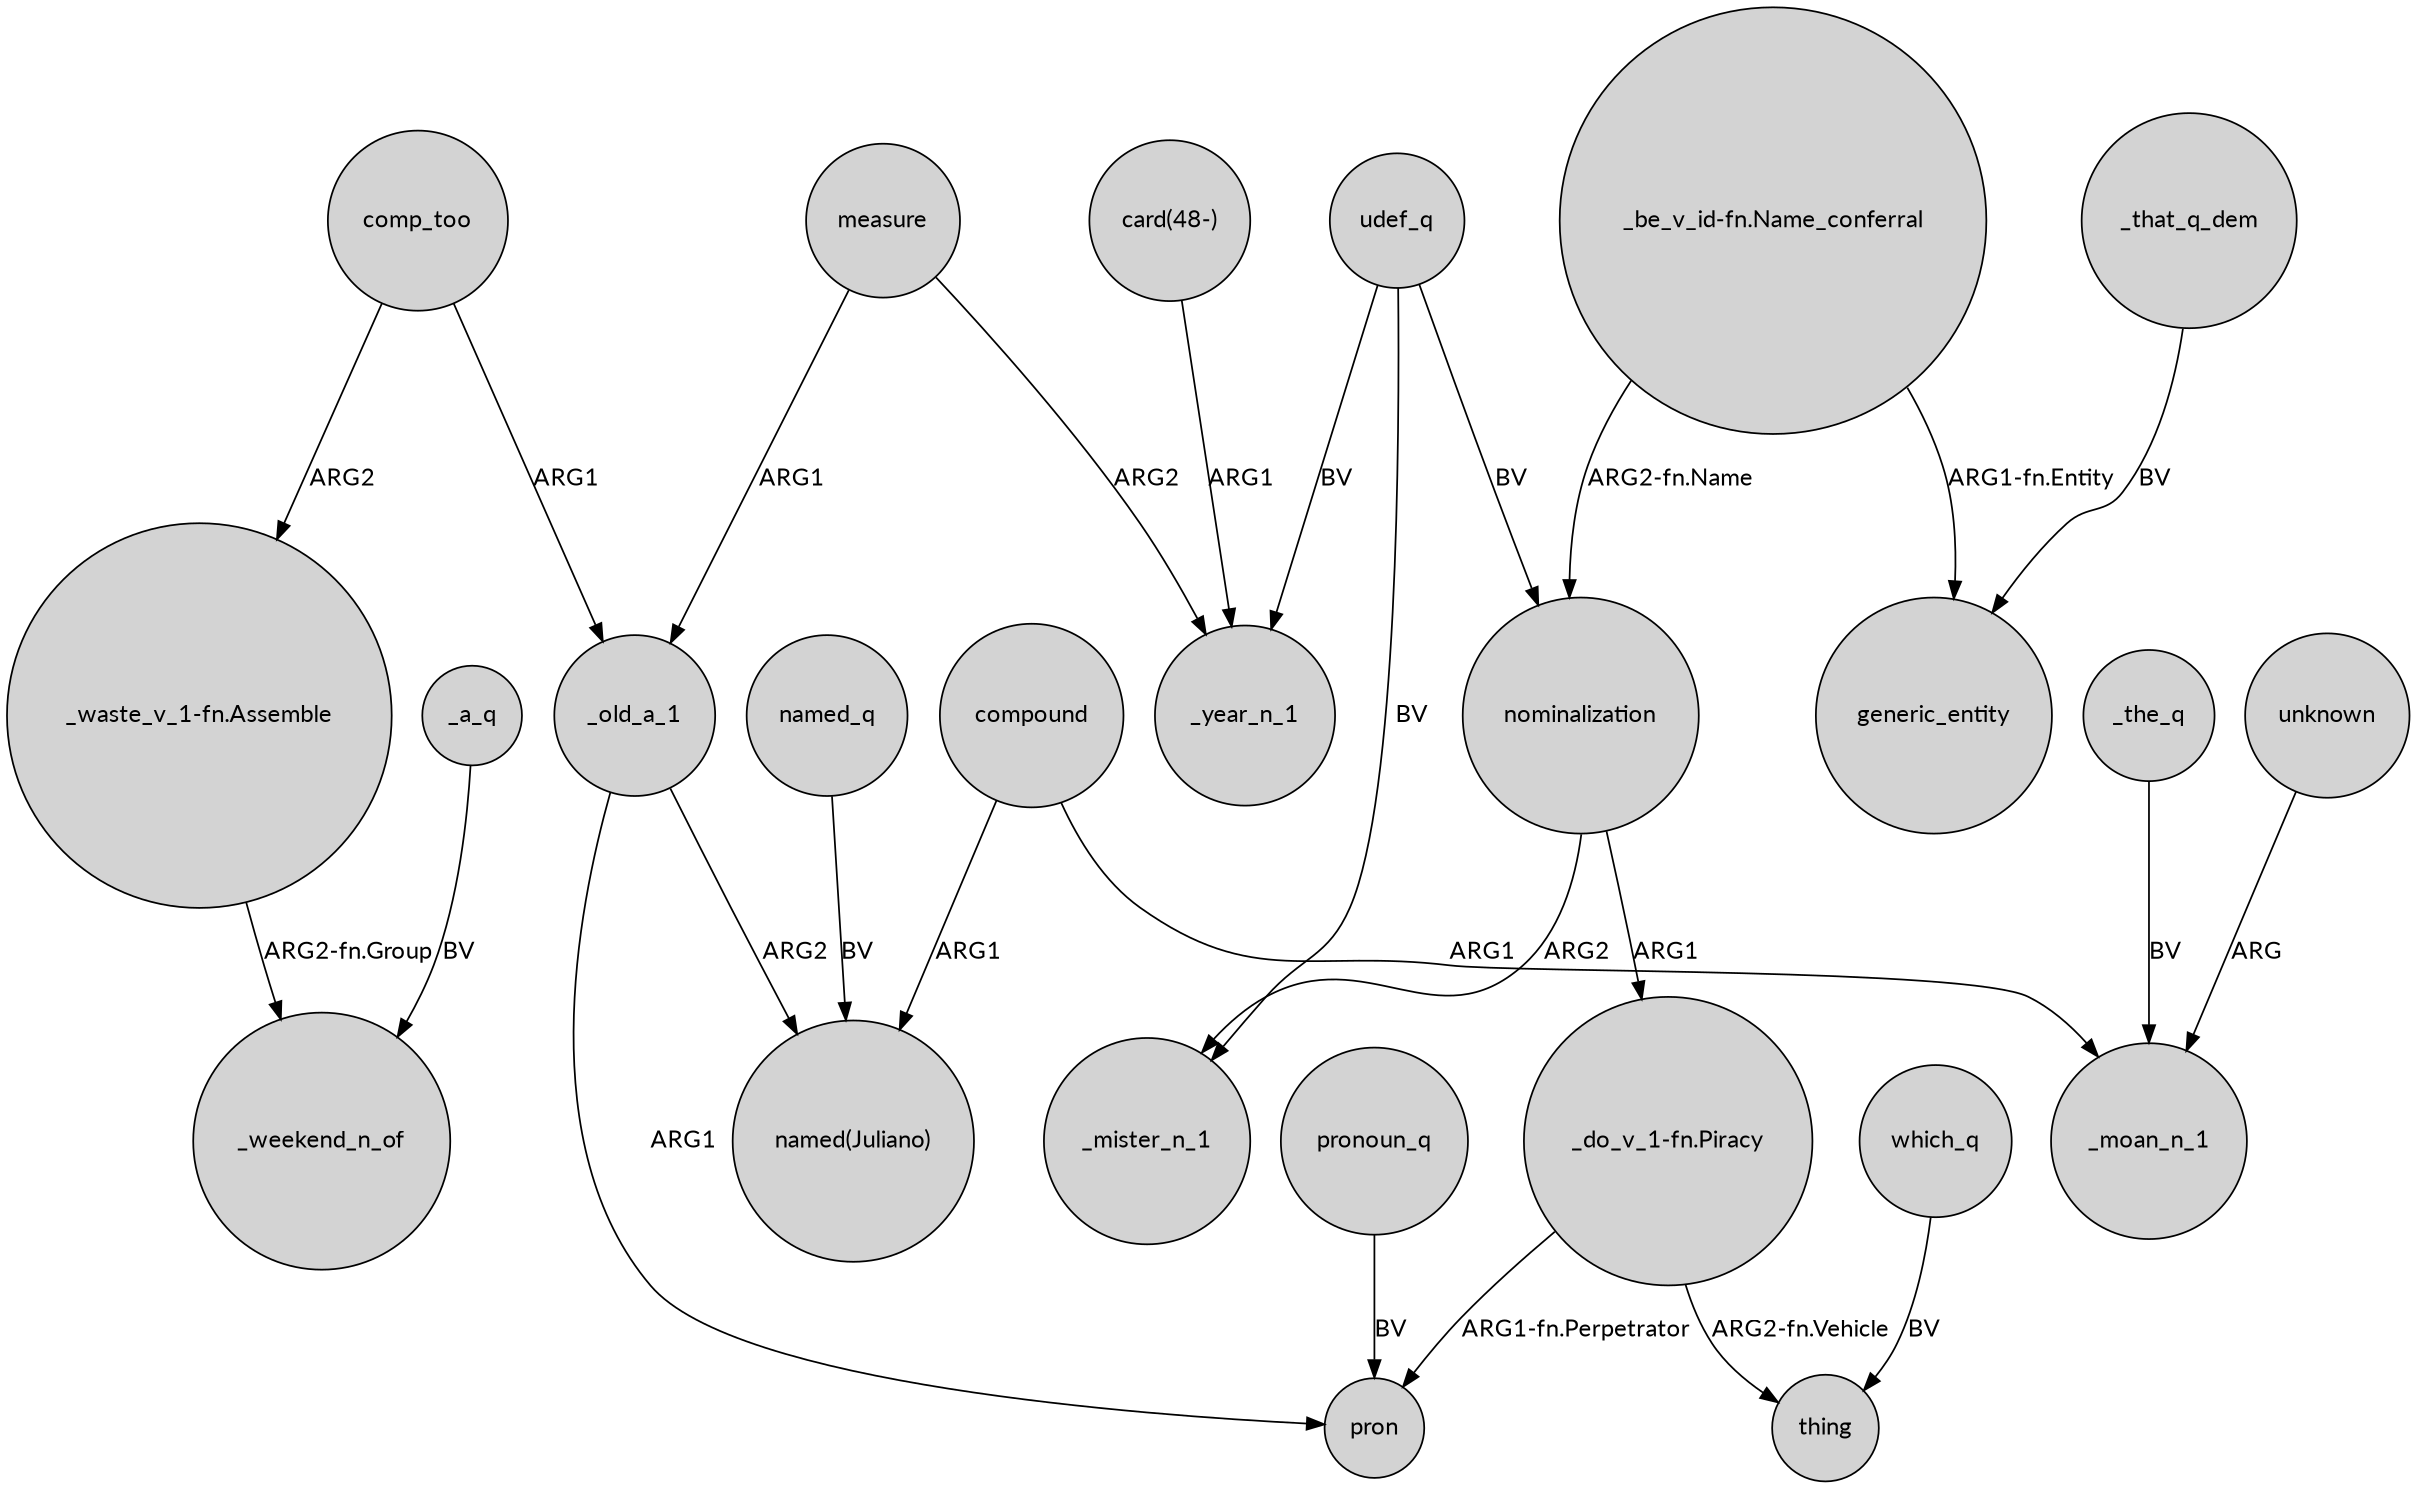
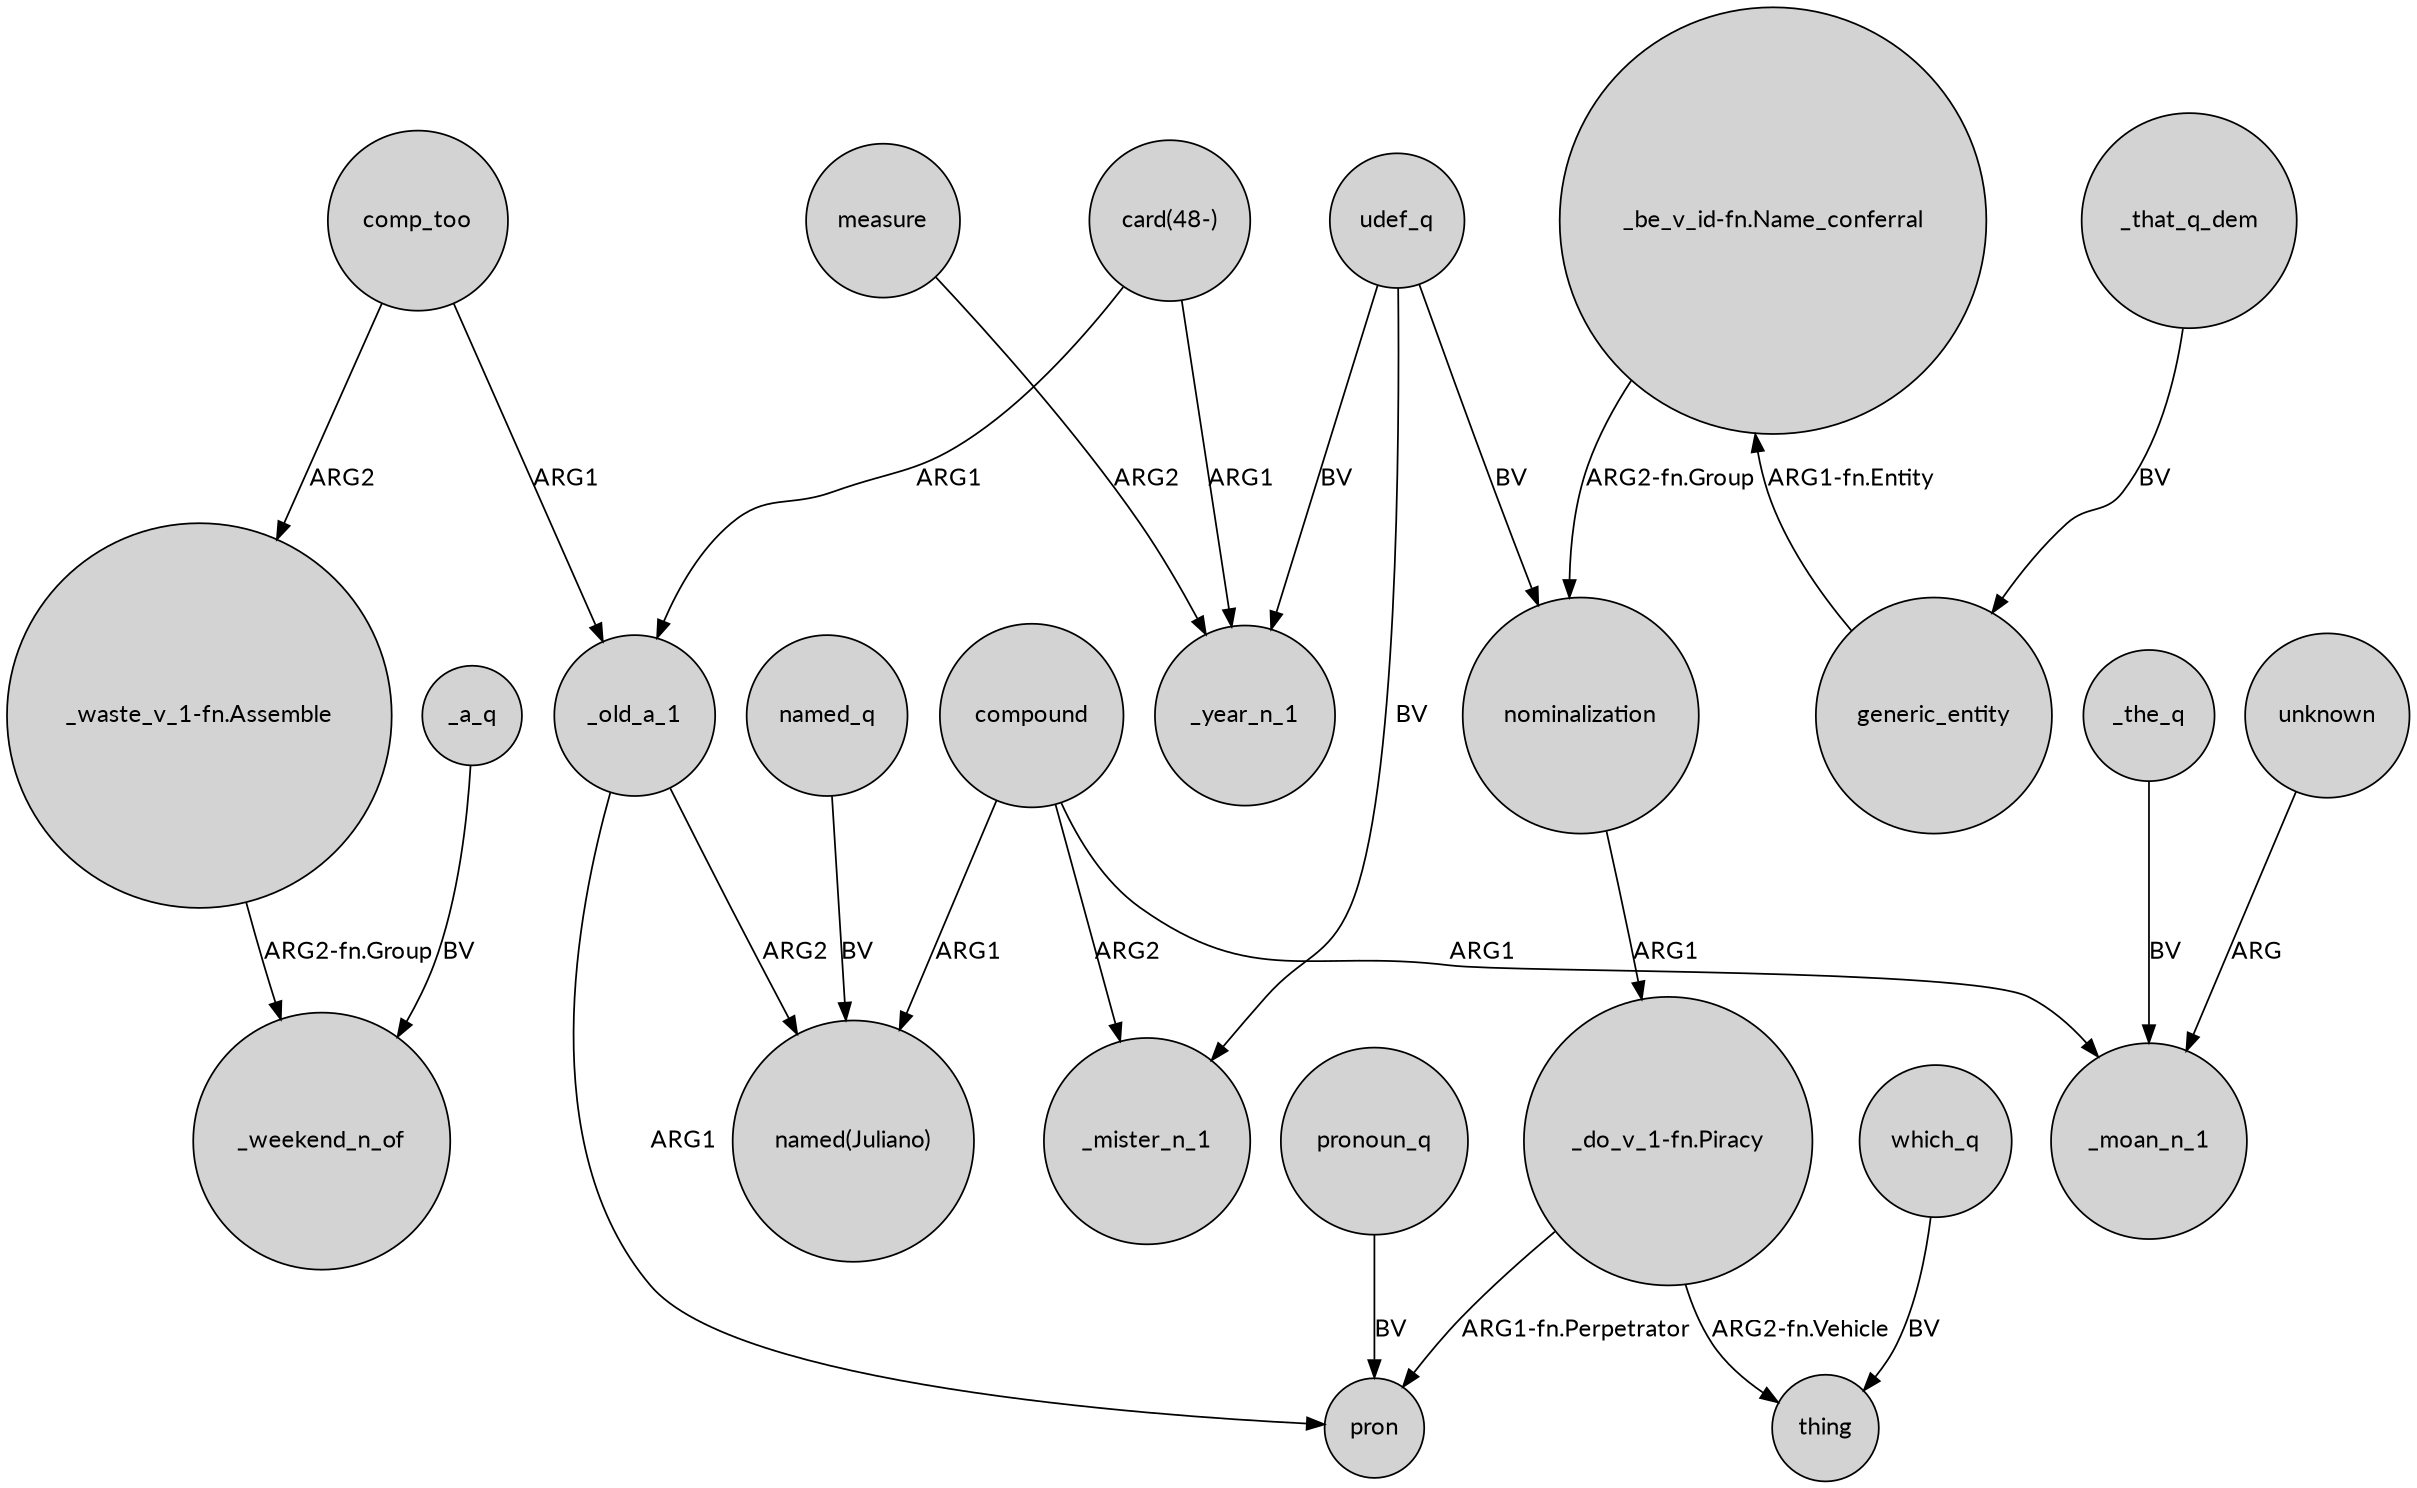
(764, 458) -> (898, 472)
(1671, 479) -> (1671, 479)
(1947, 480) -> (1793, 547)
(1436, 995) -> (1086, 914)
